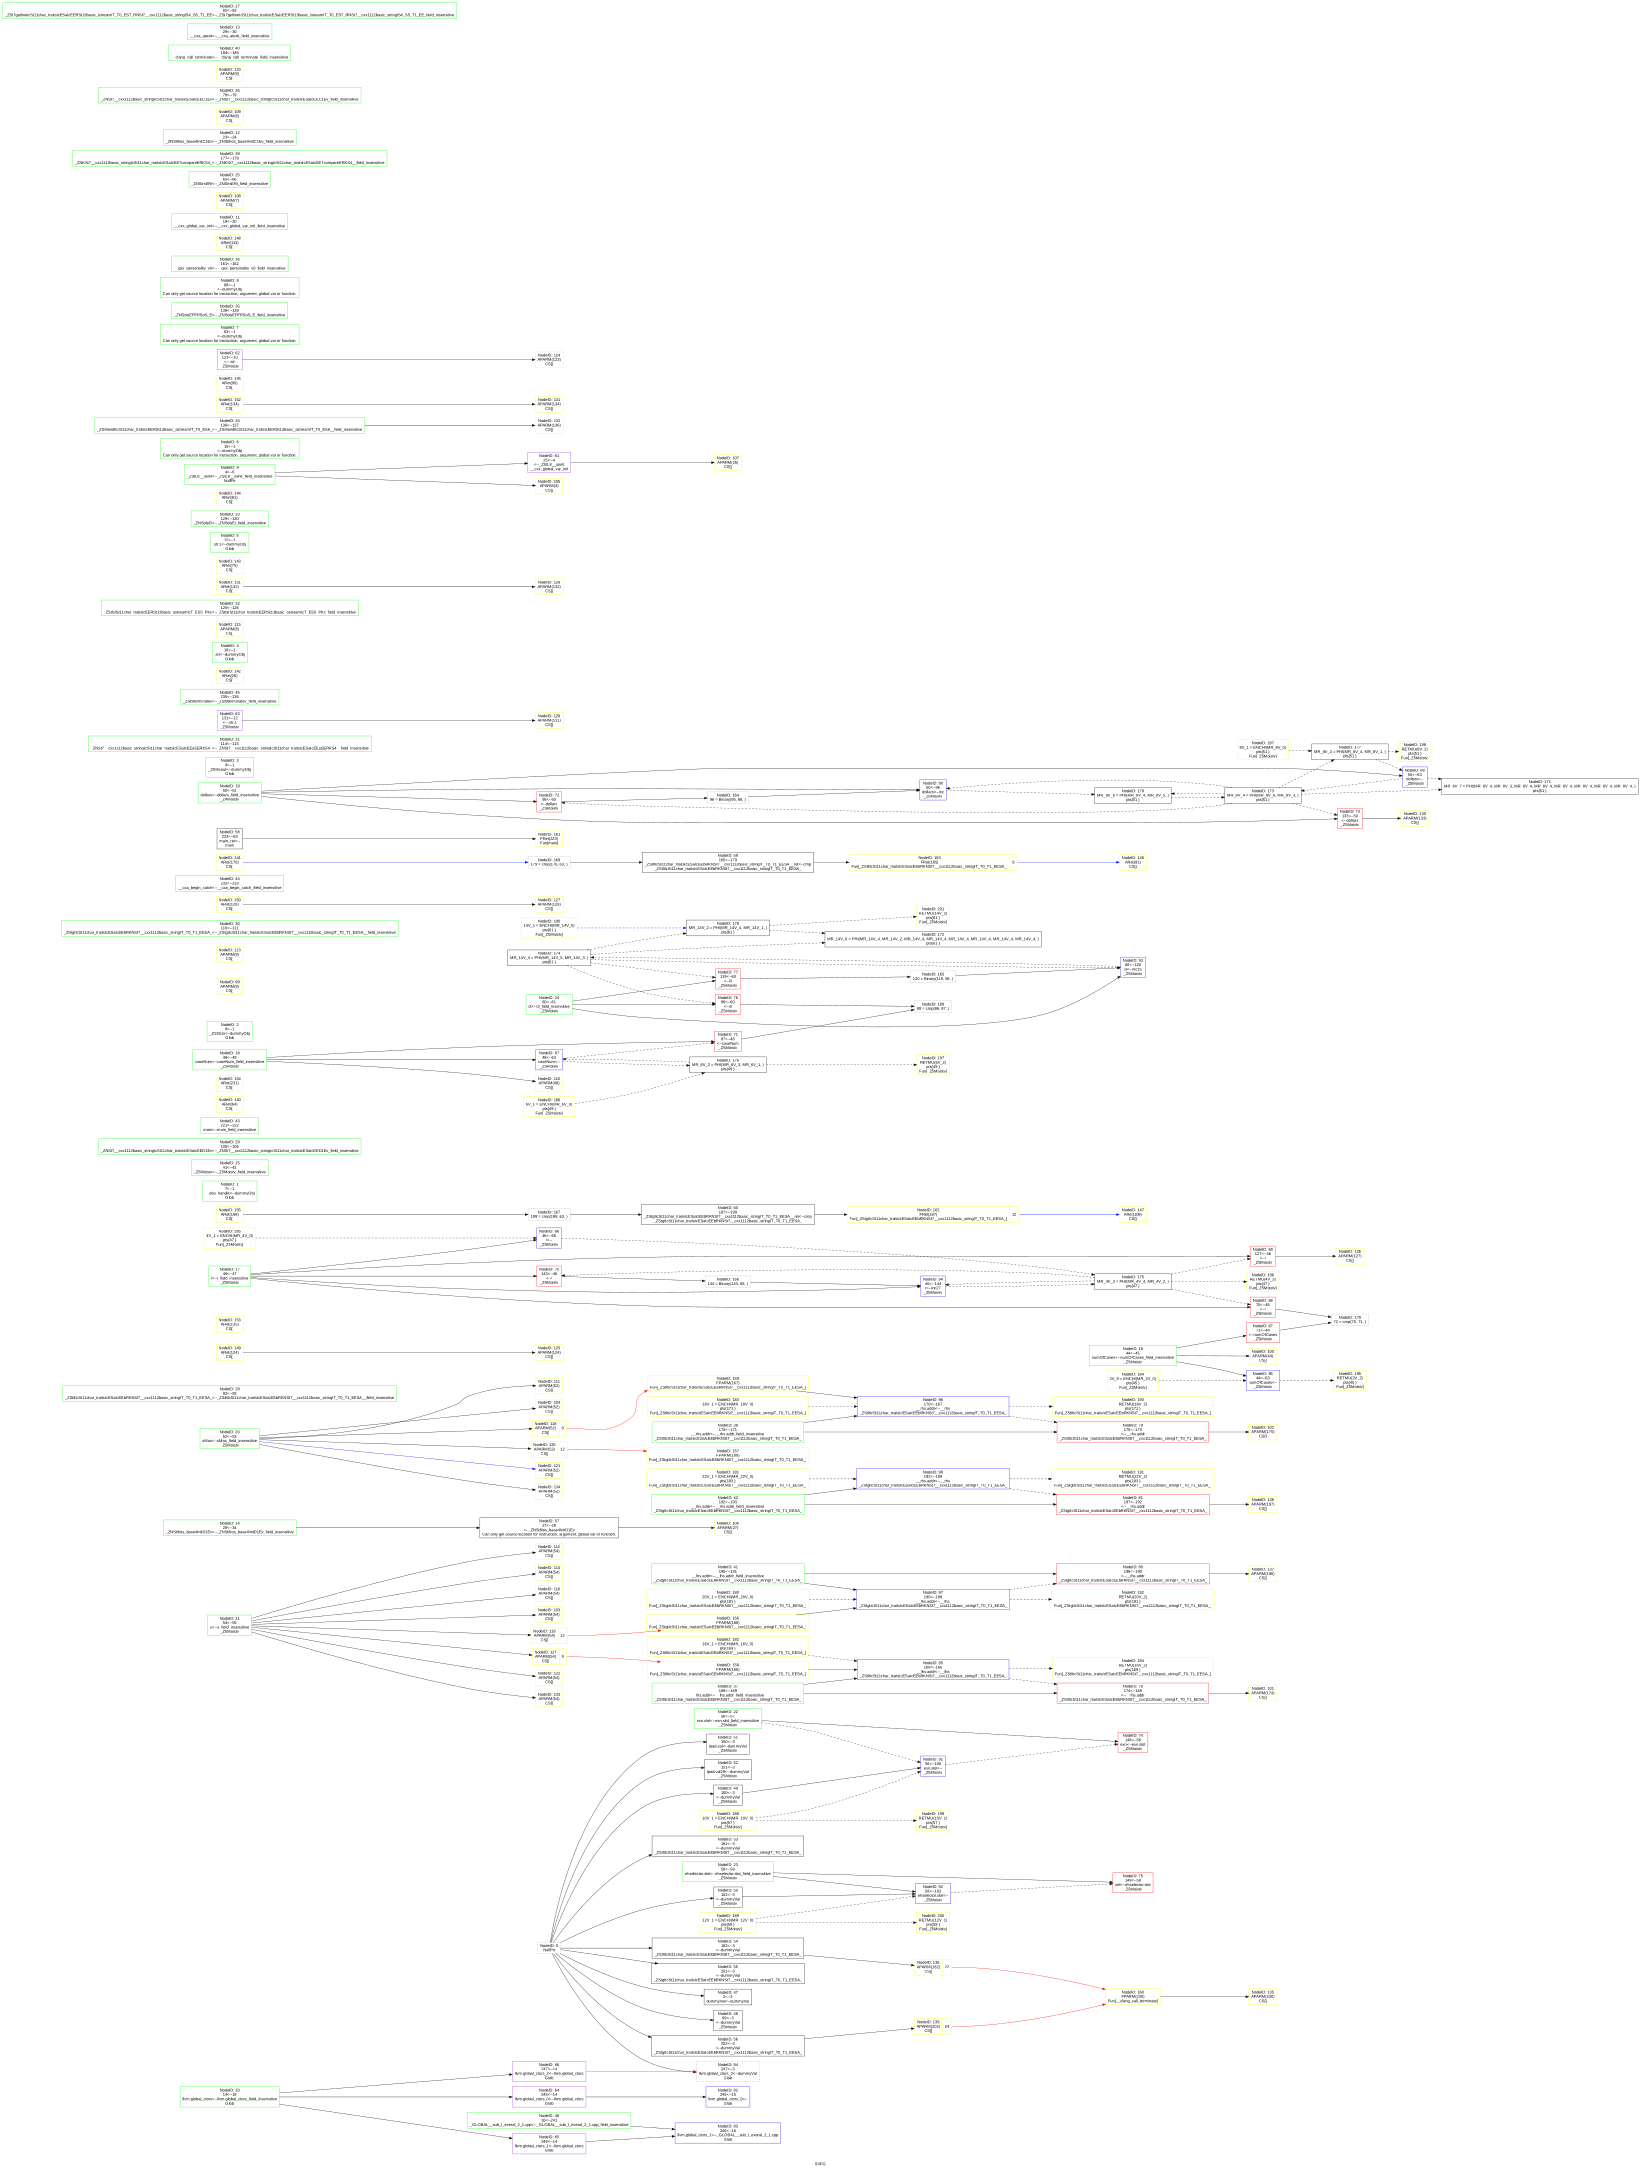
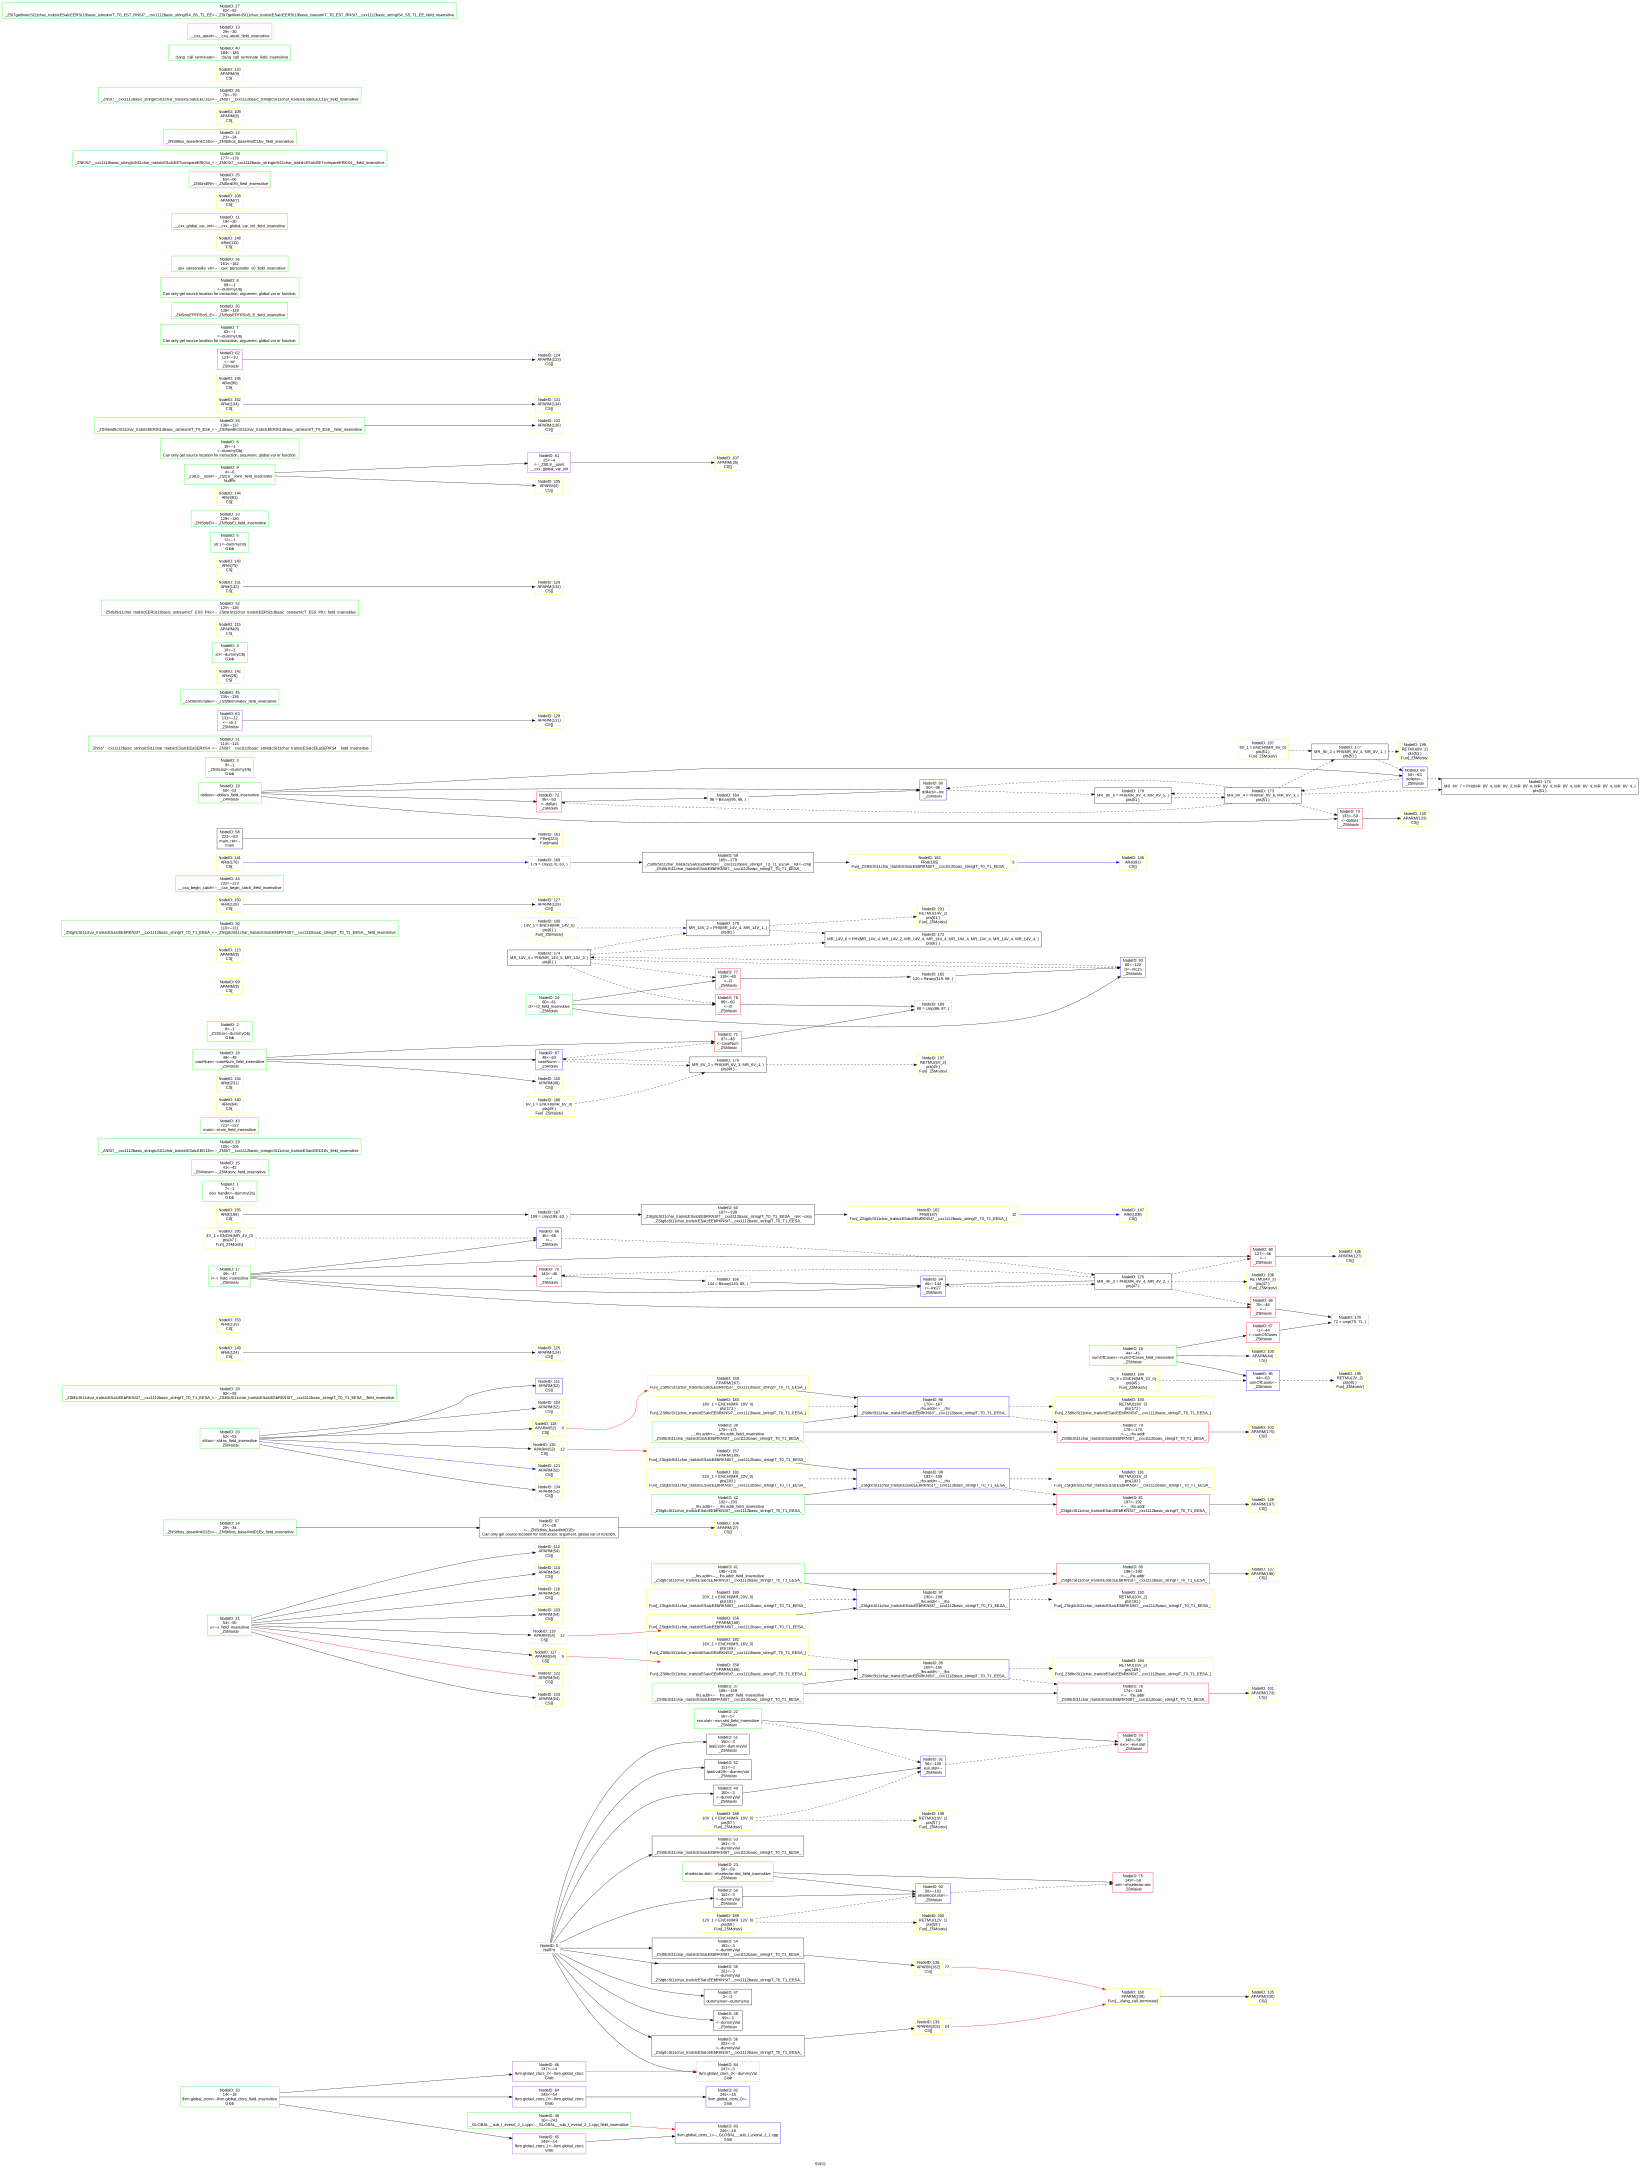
(1022, 1282) -> (1022, 1282)
(549, 1386) -> (549, 1386)
none -> (825, 1467)
(392, 1655) -> (392, 1655)
(652, 2128) -> (652, 2128)
